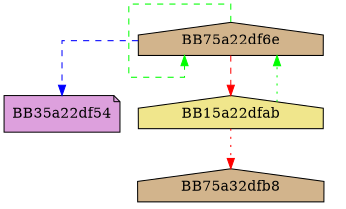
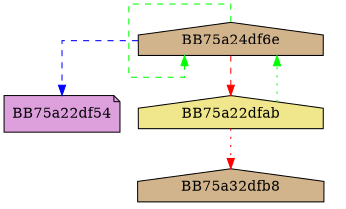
(231, 41) -> (231, 41)
(62, 114) -> (62, 114)
(231, 114) -> (231, 114)
